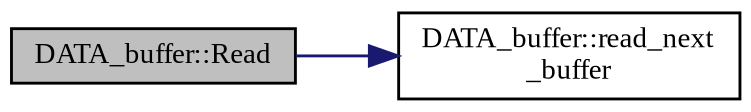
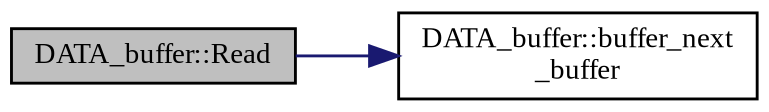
(569, 56) -> (578, 56)
